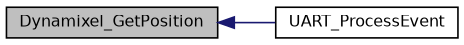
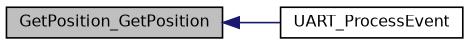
(112, 23) -> (114, 23)
